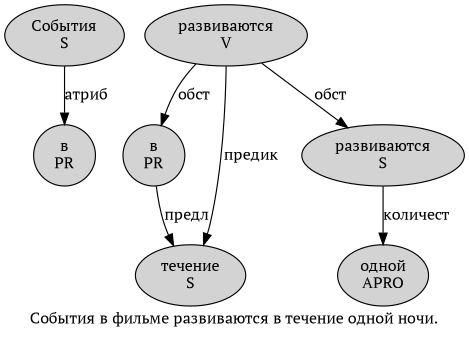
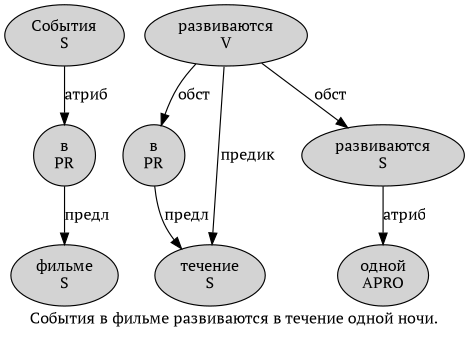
(416, 215) -> (405, 215)
none -> (65, 275)
